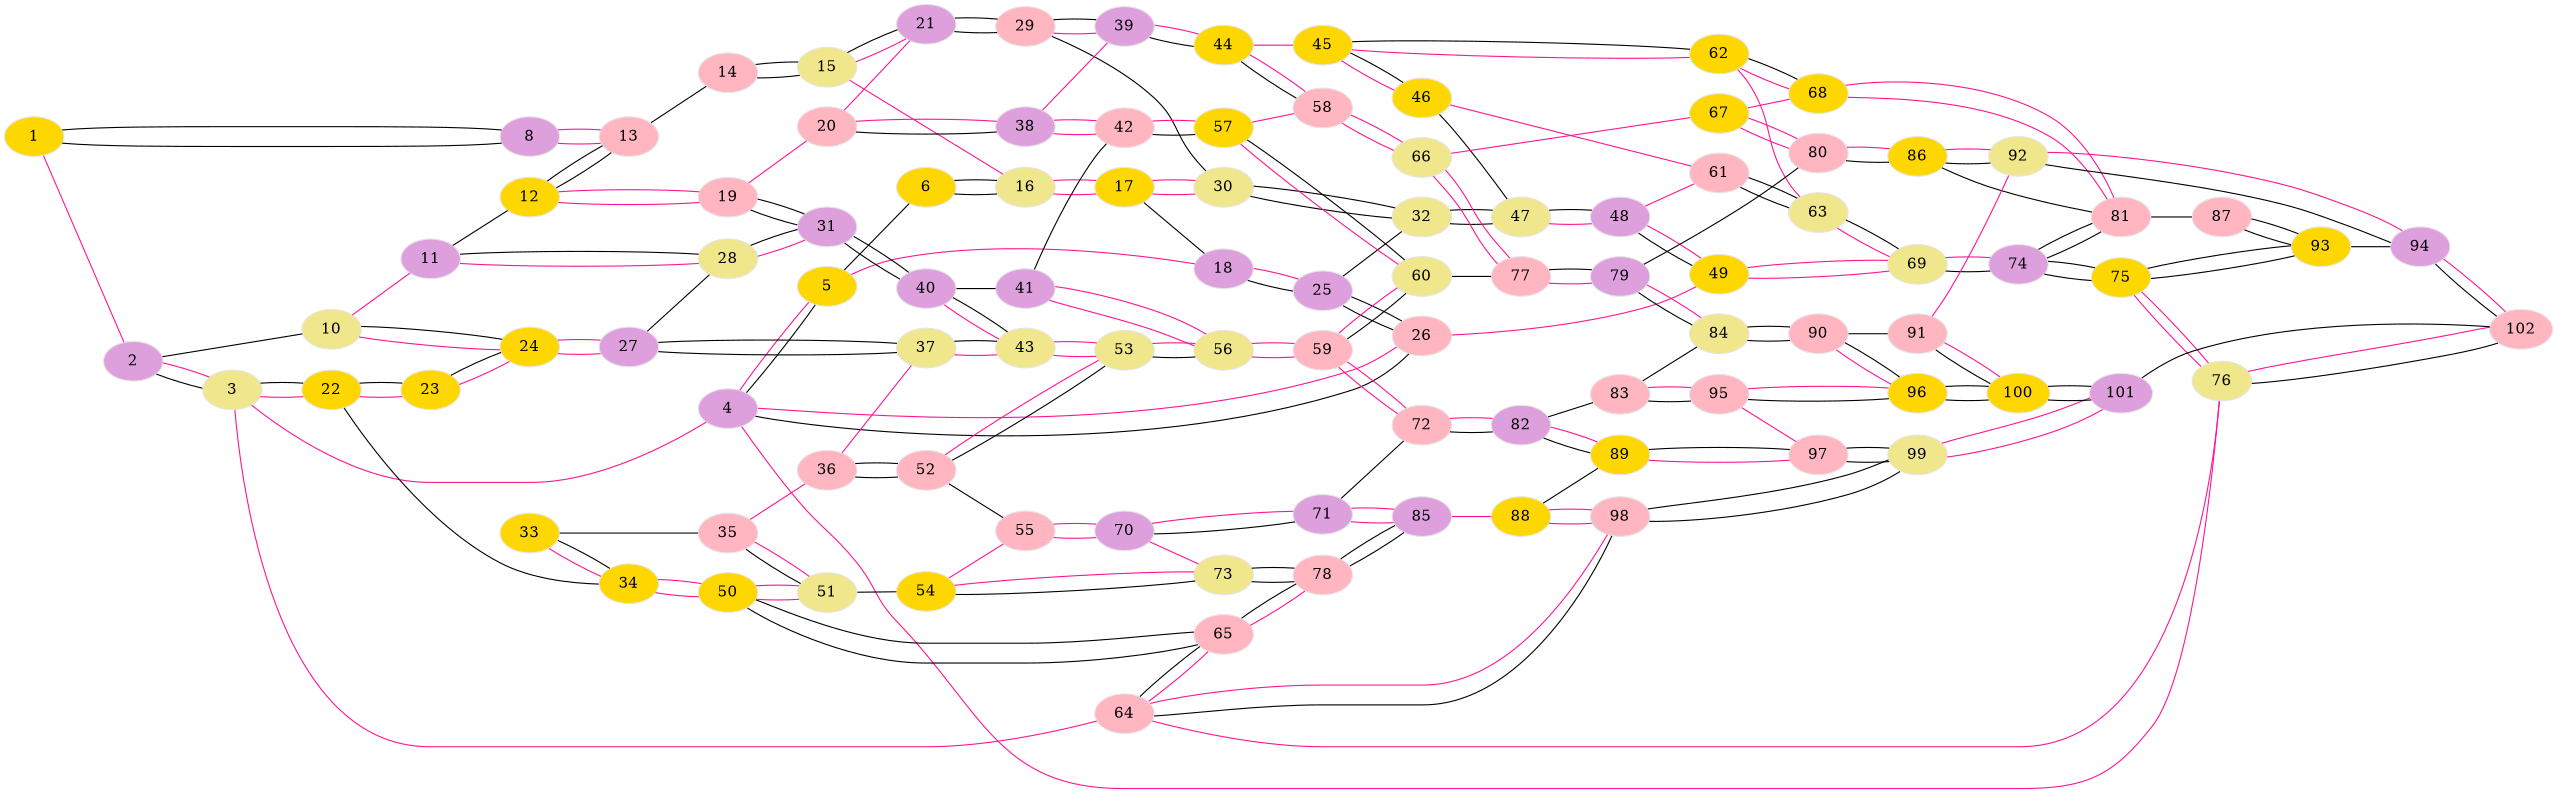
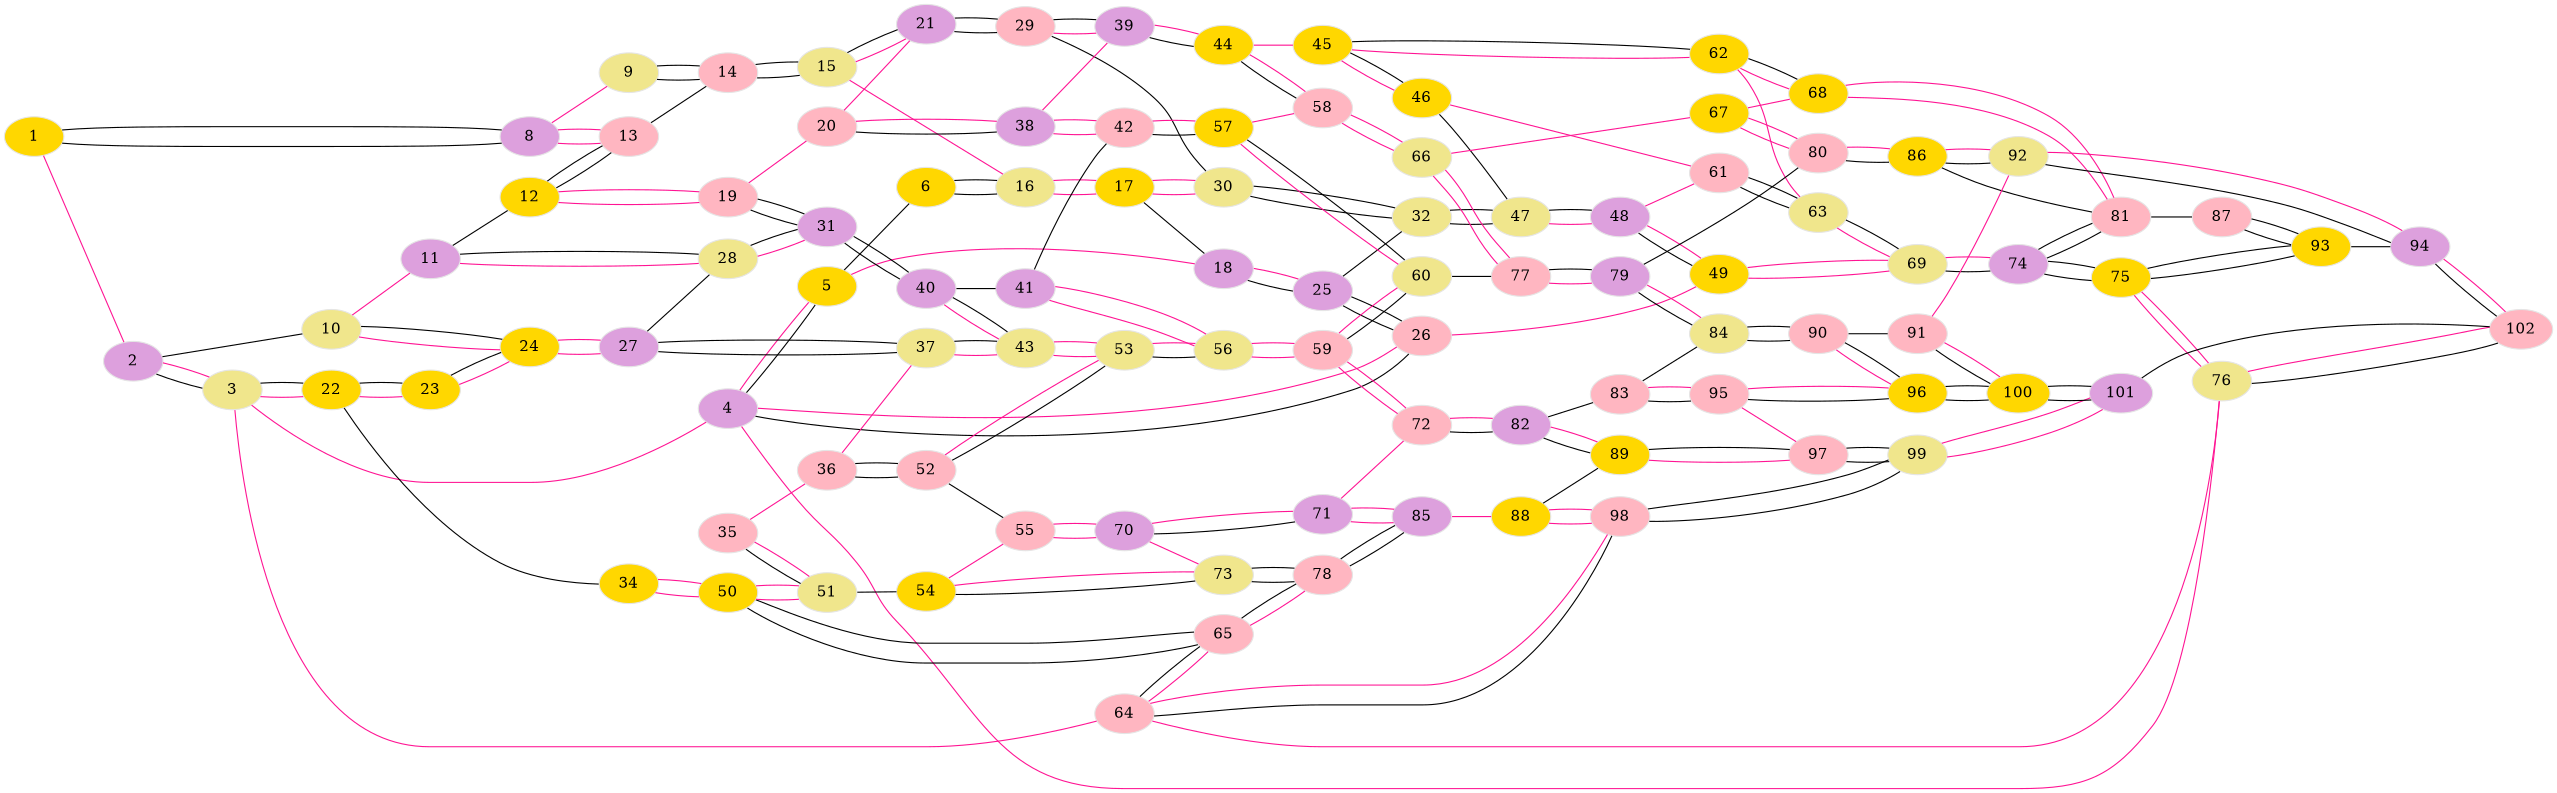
none -> (629, 73)
(1372, 470) -> (1372, 470)
(530, 533) -> none
